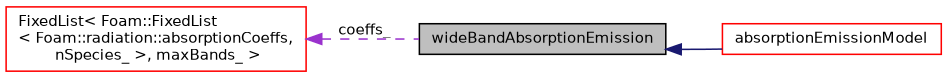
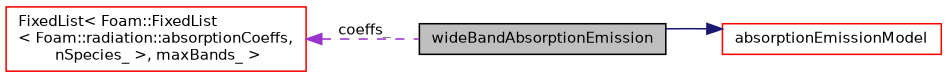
(702, 49) -> (686, 29)
